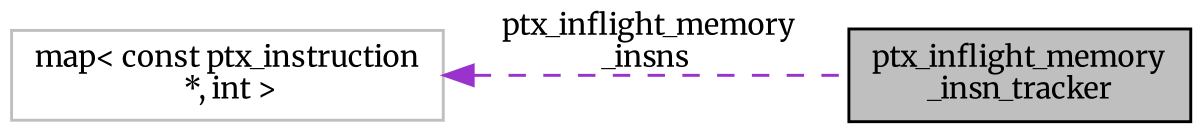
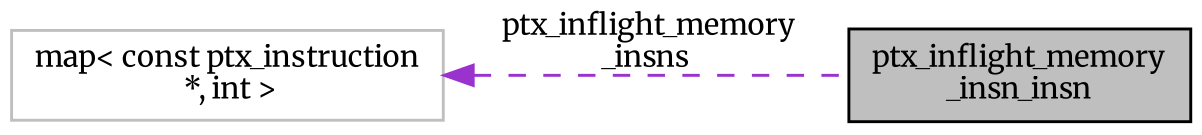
(1020, 75) -> (1020, 75)
